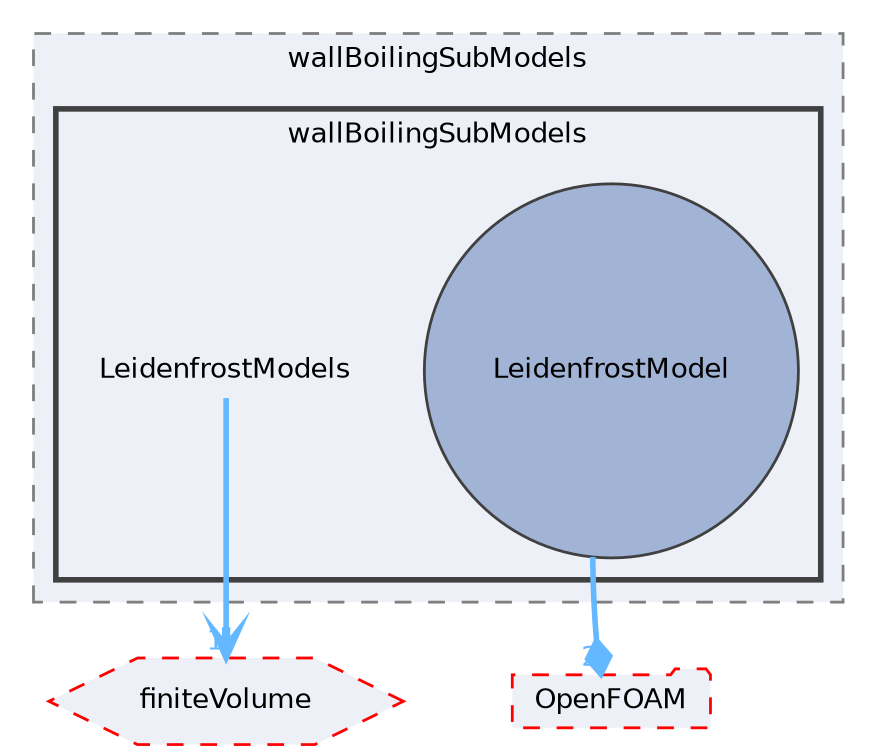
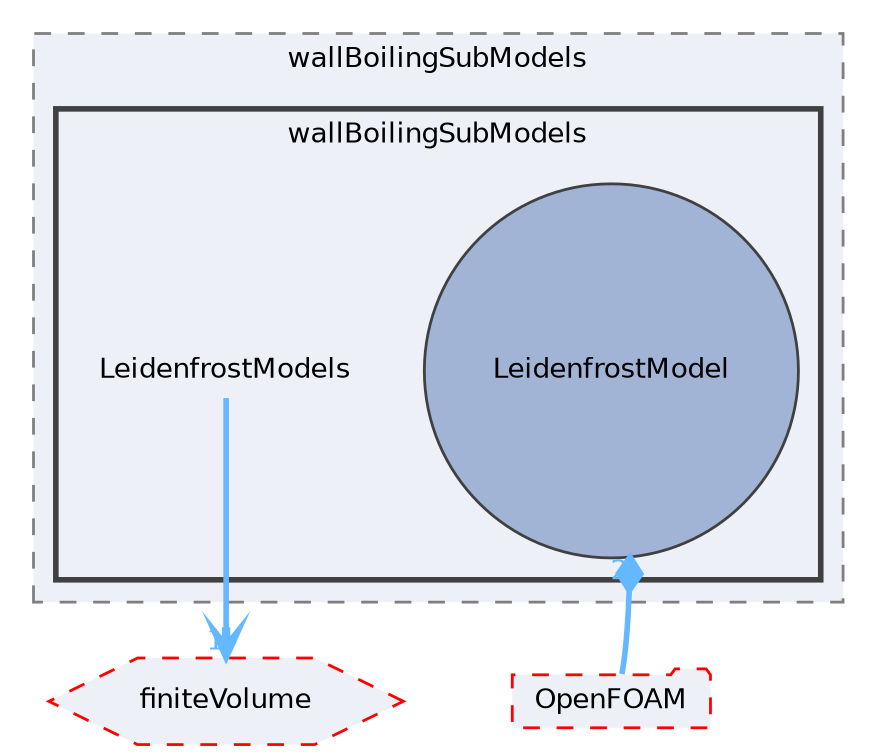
(595, 620) -> (627, 633)
